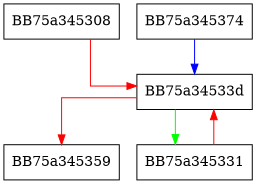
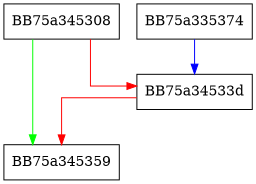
(195, 22) -> (195, 22)
none -> (33, 87)
(195, 162) -> none
